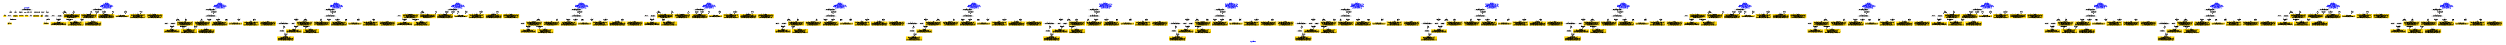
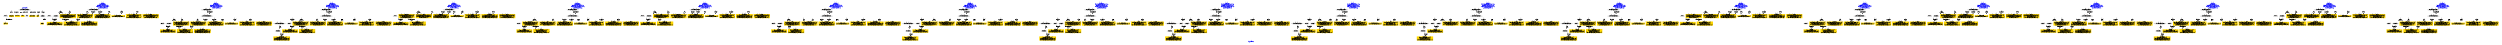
(5, 16) -> none
(46, 24) -> (42, 24)
